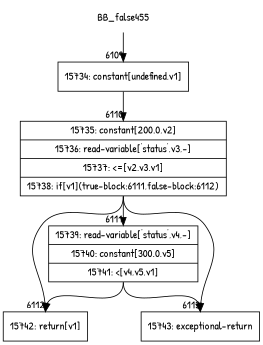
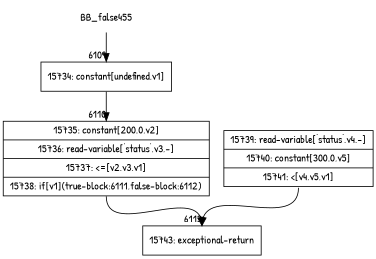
(123, 212) -> none
(45, 326) -> none
